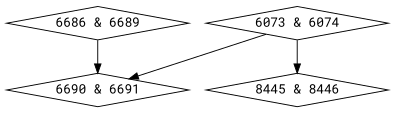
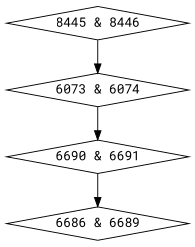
(98, 52) -> (98, 186)
(297, 52) -> (98, 52)
